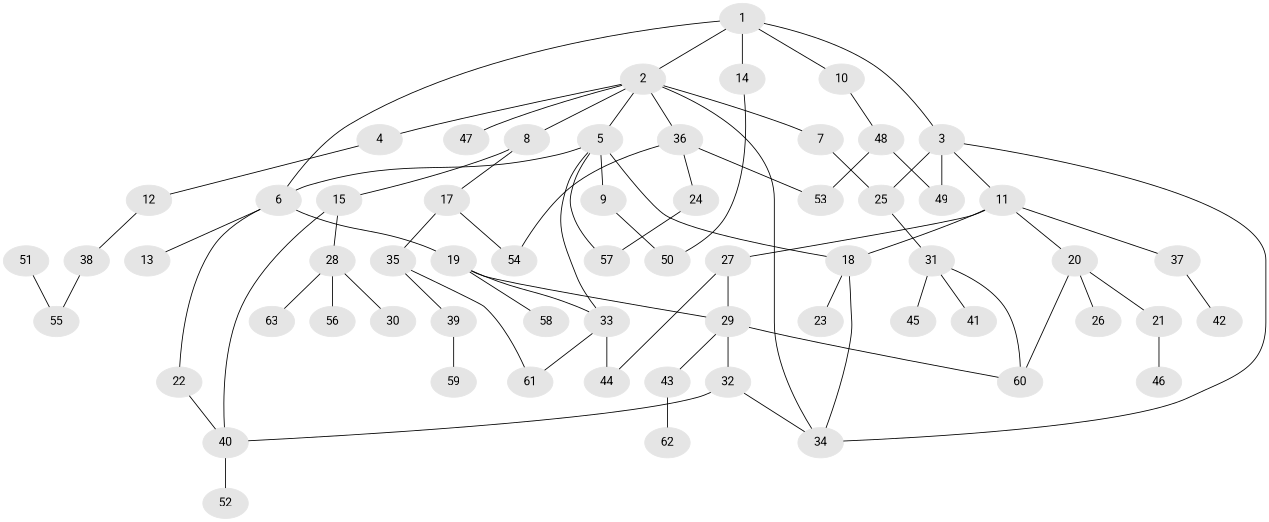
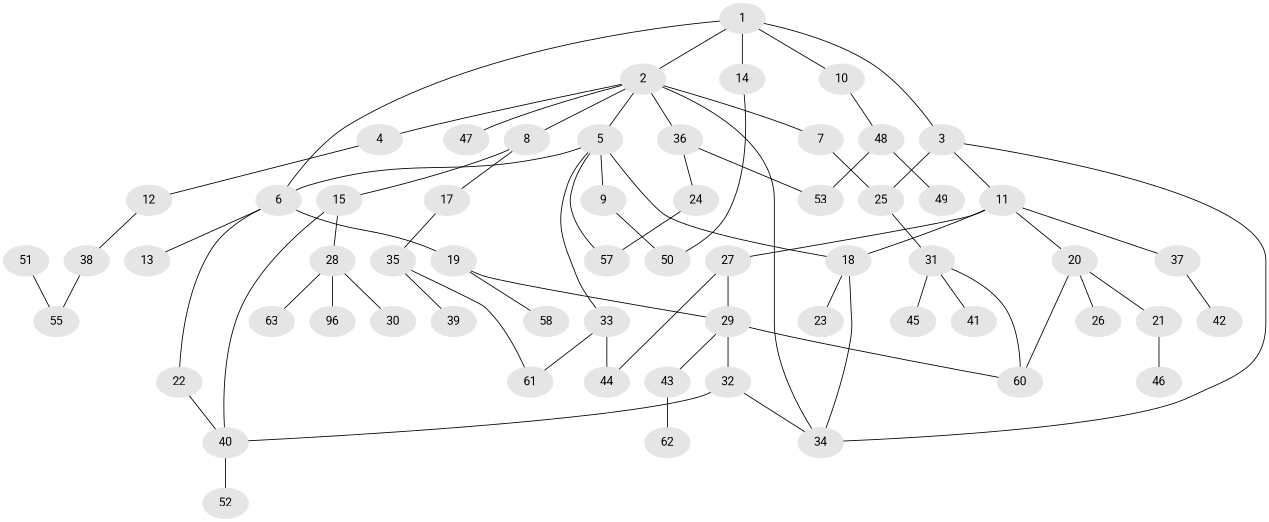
(942, 170) -> none
(514, 261) -> none
(530, 291) -> none
(332, 322) -> (332, 322)
(454, 382) -> none
